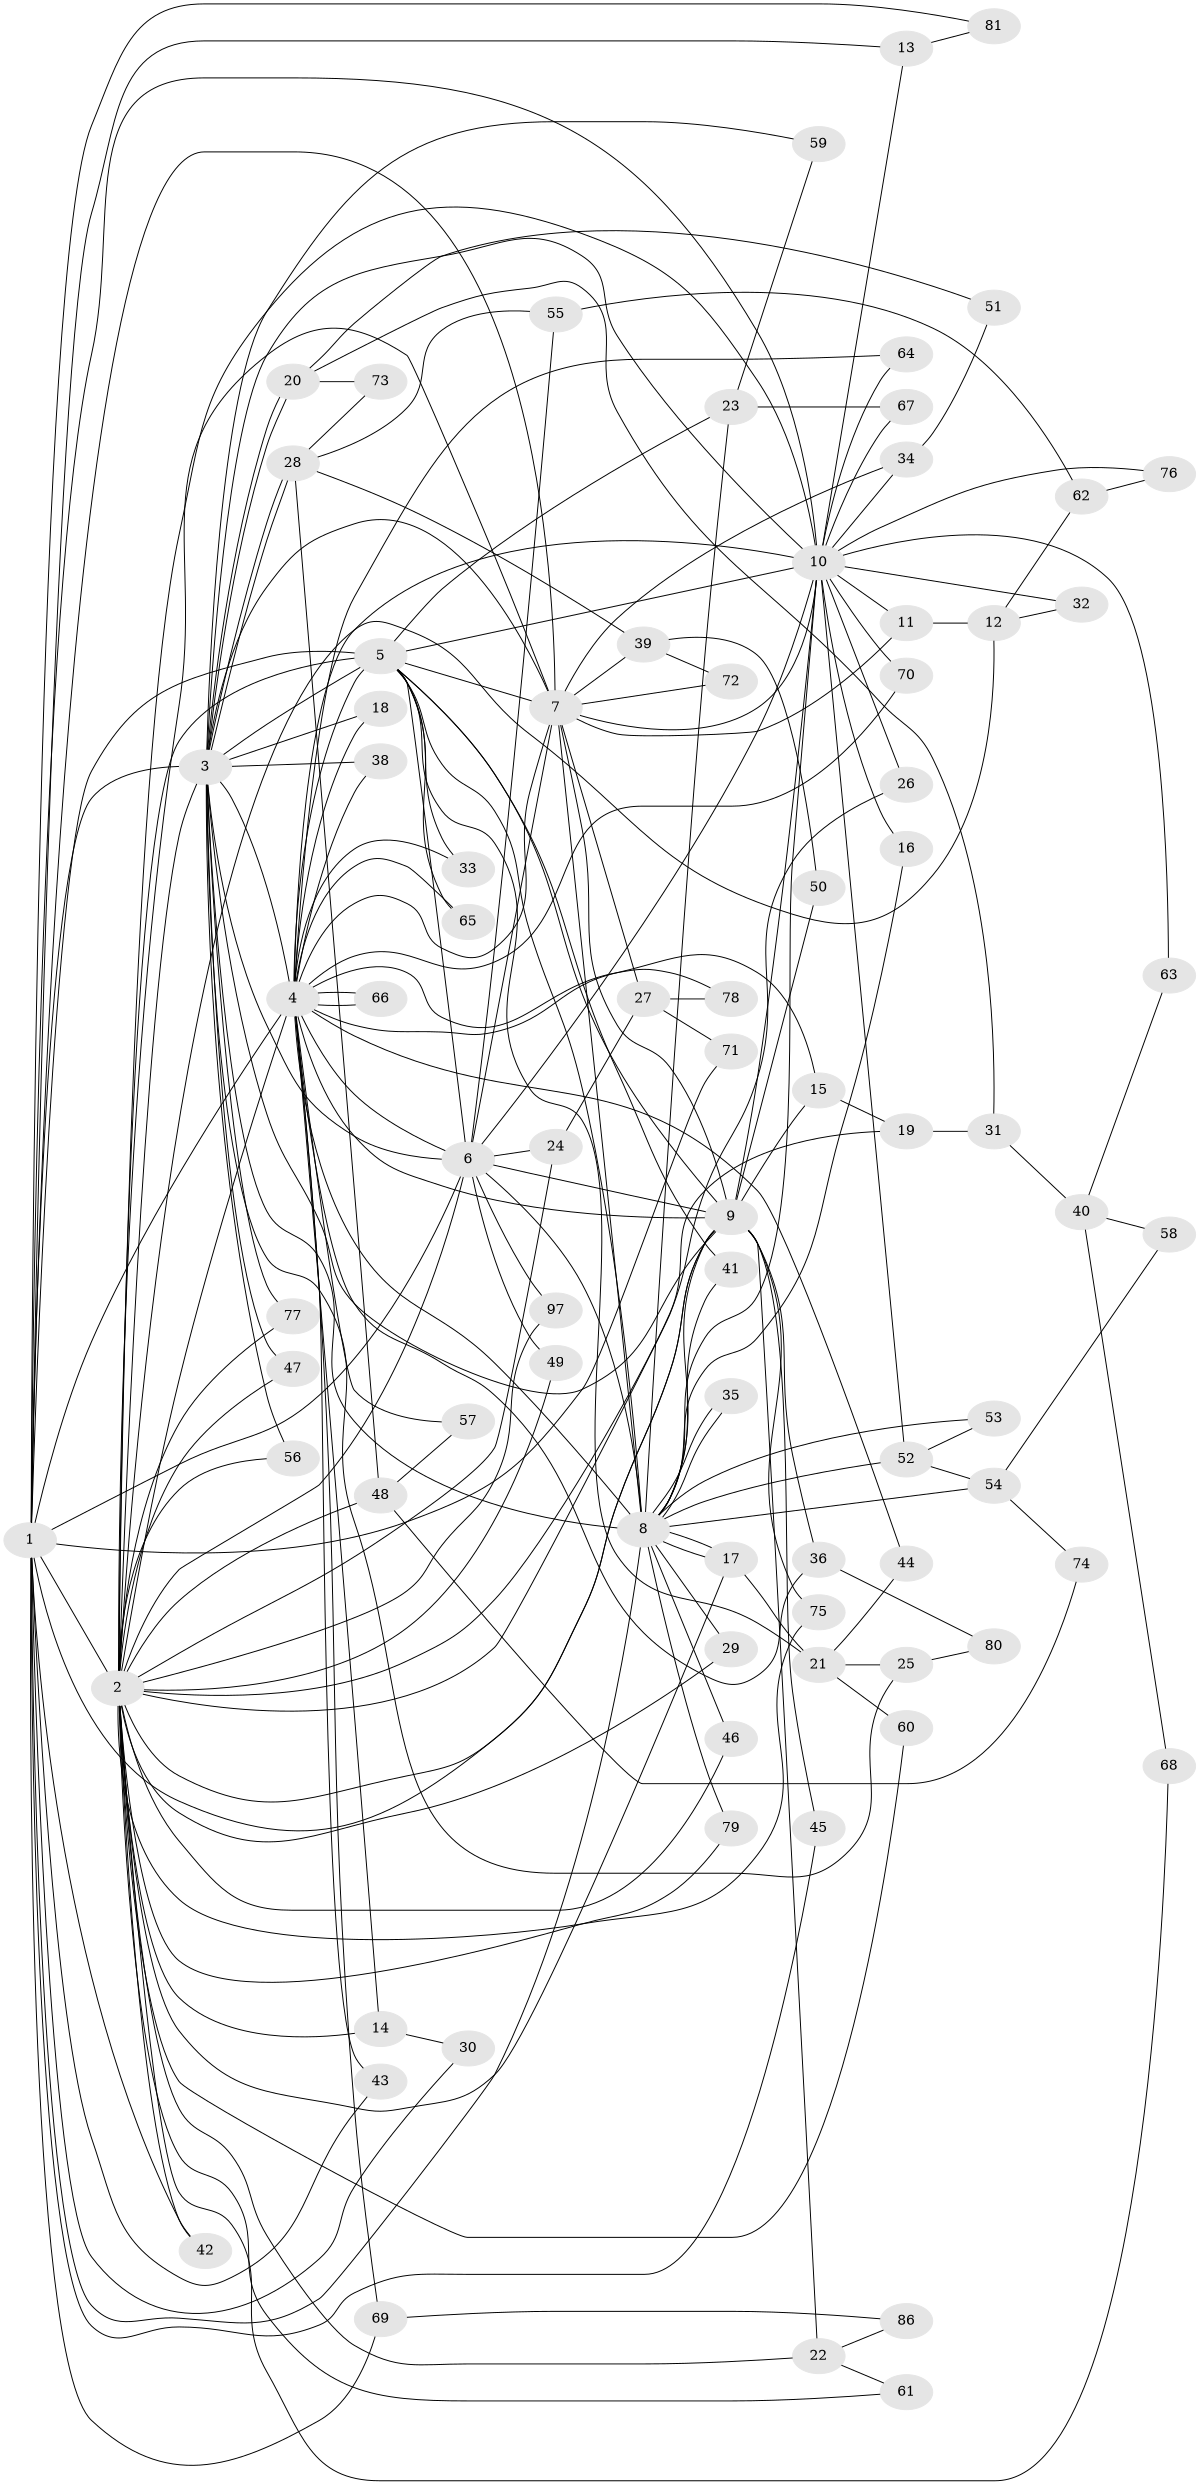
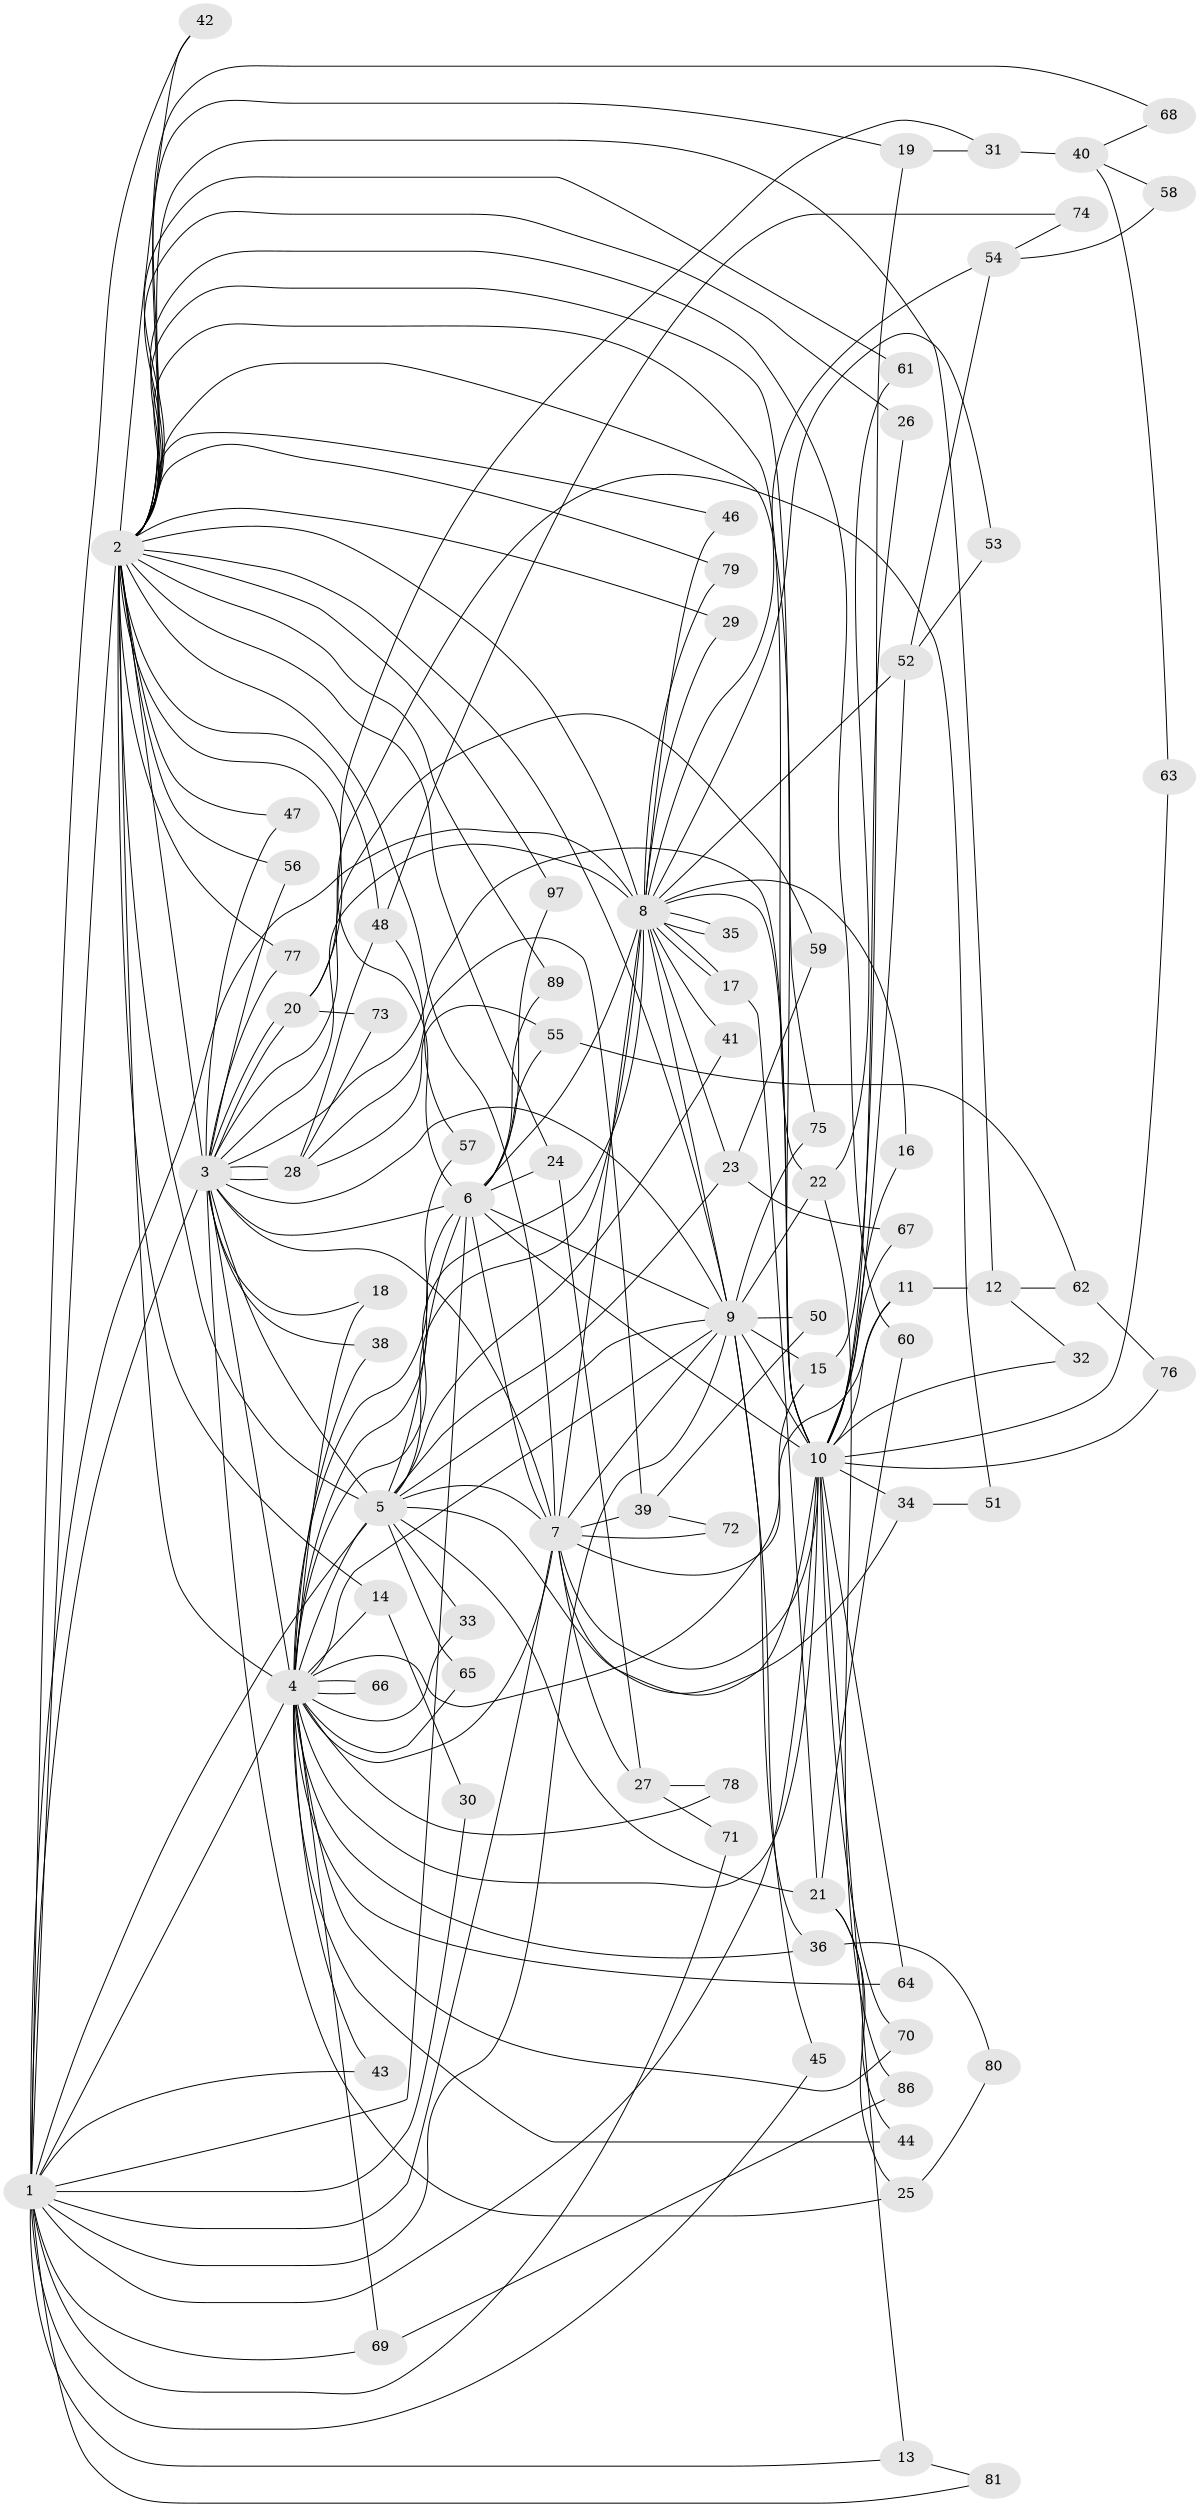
(556, 1363) -> (556, 983)
(437, 2103) -> (444, 605)
